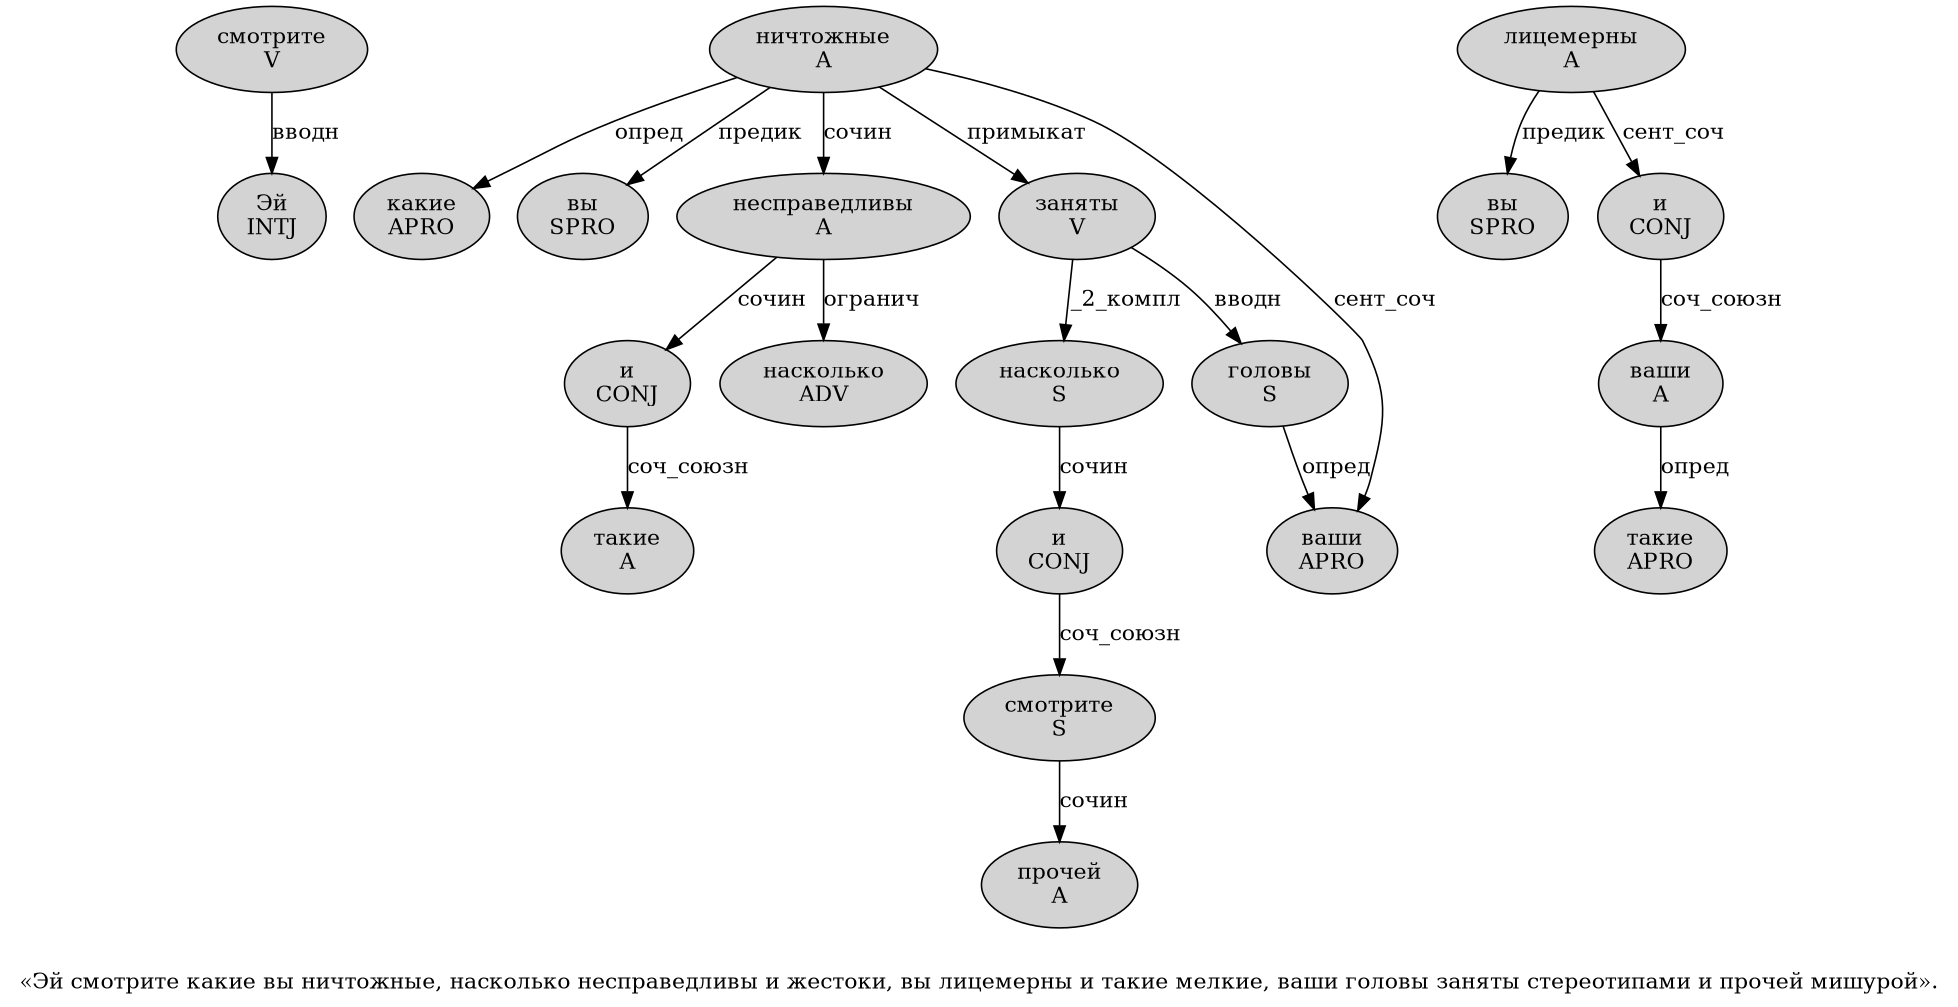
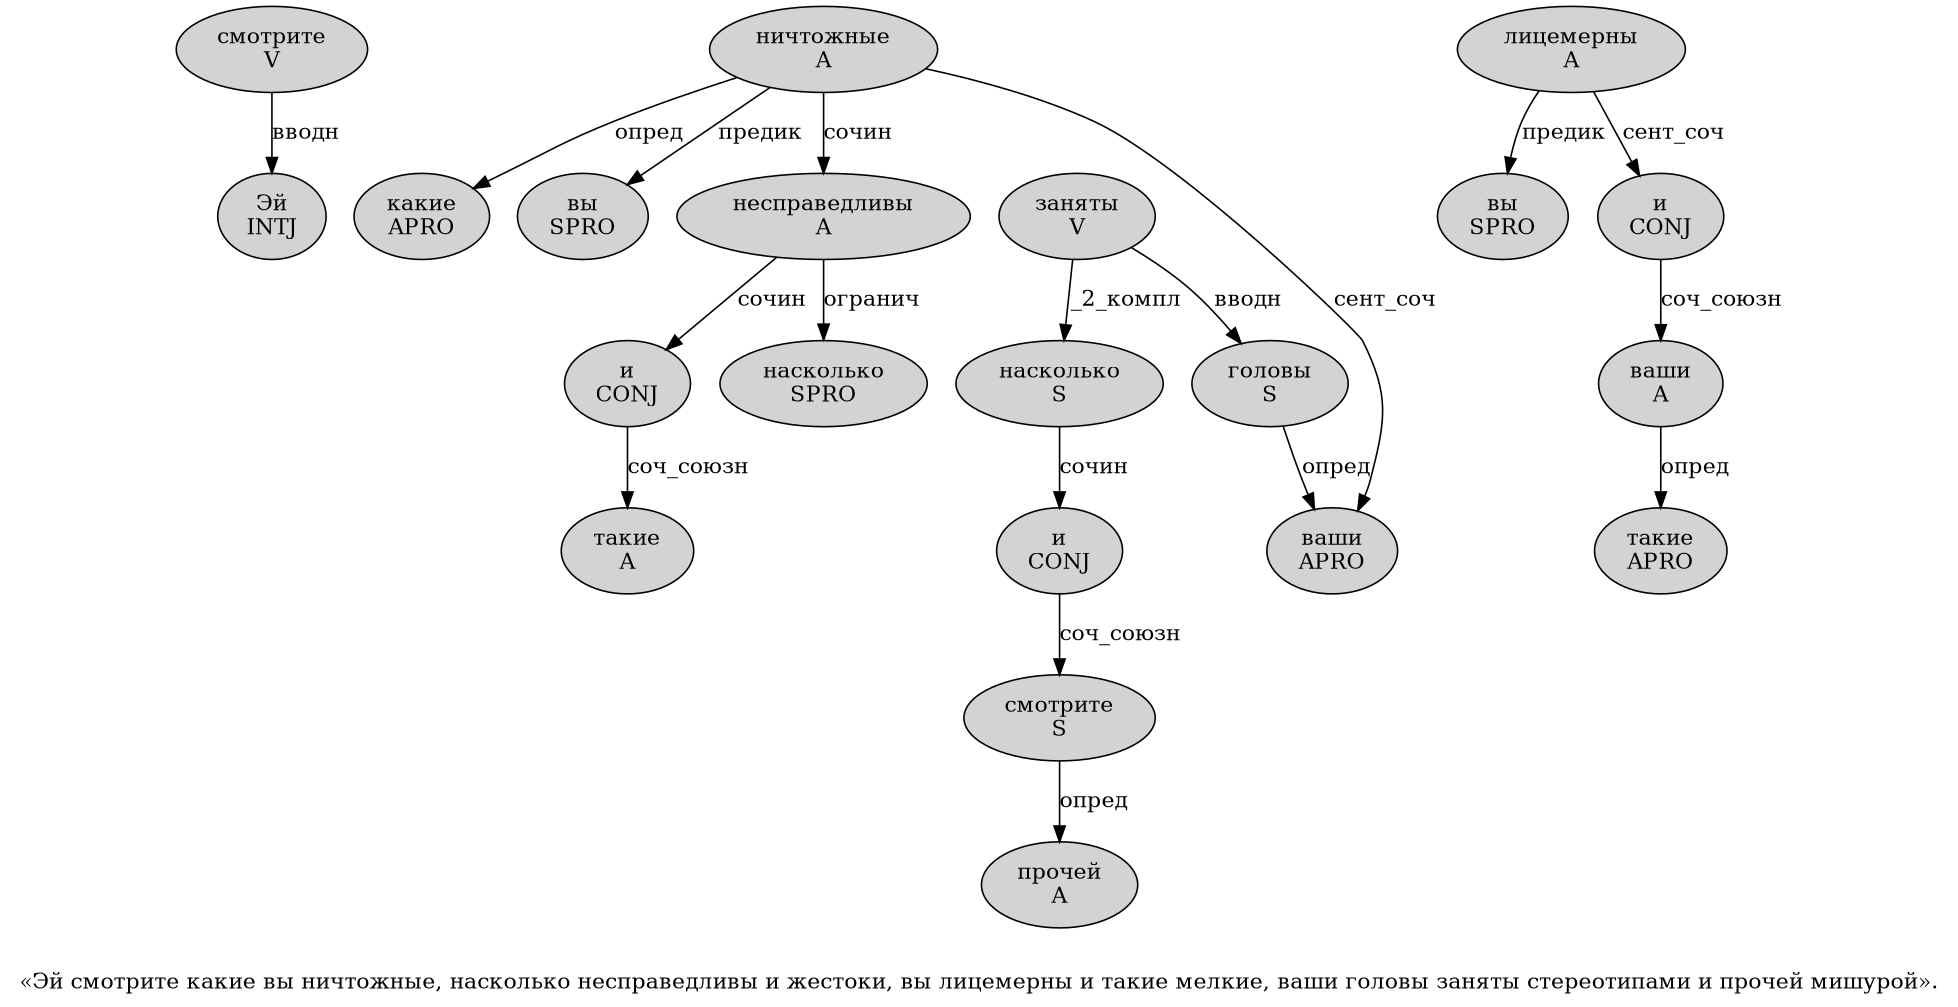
(947, 131) -> none
(824, 384) -> (824, 384)
(1094, 801) -> (1094, 801)
